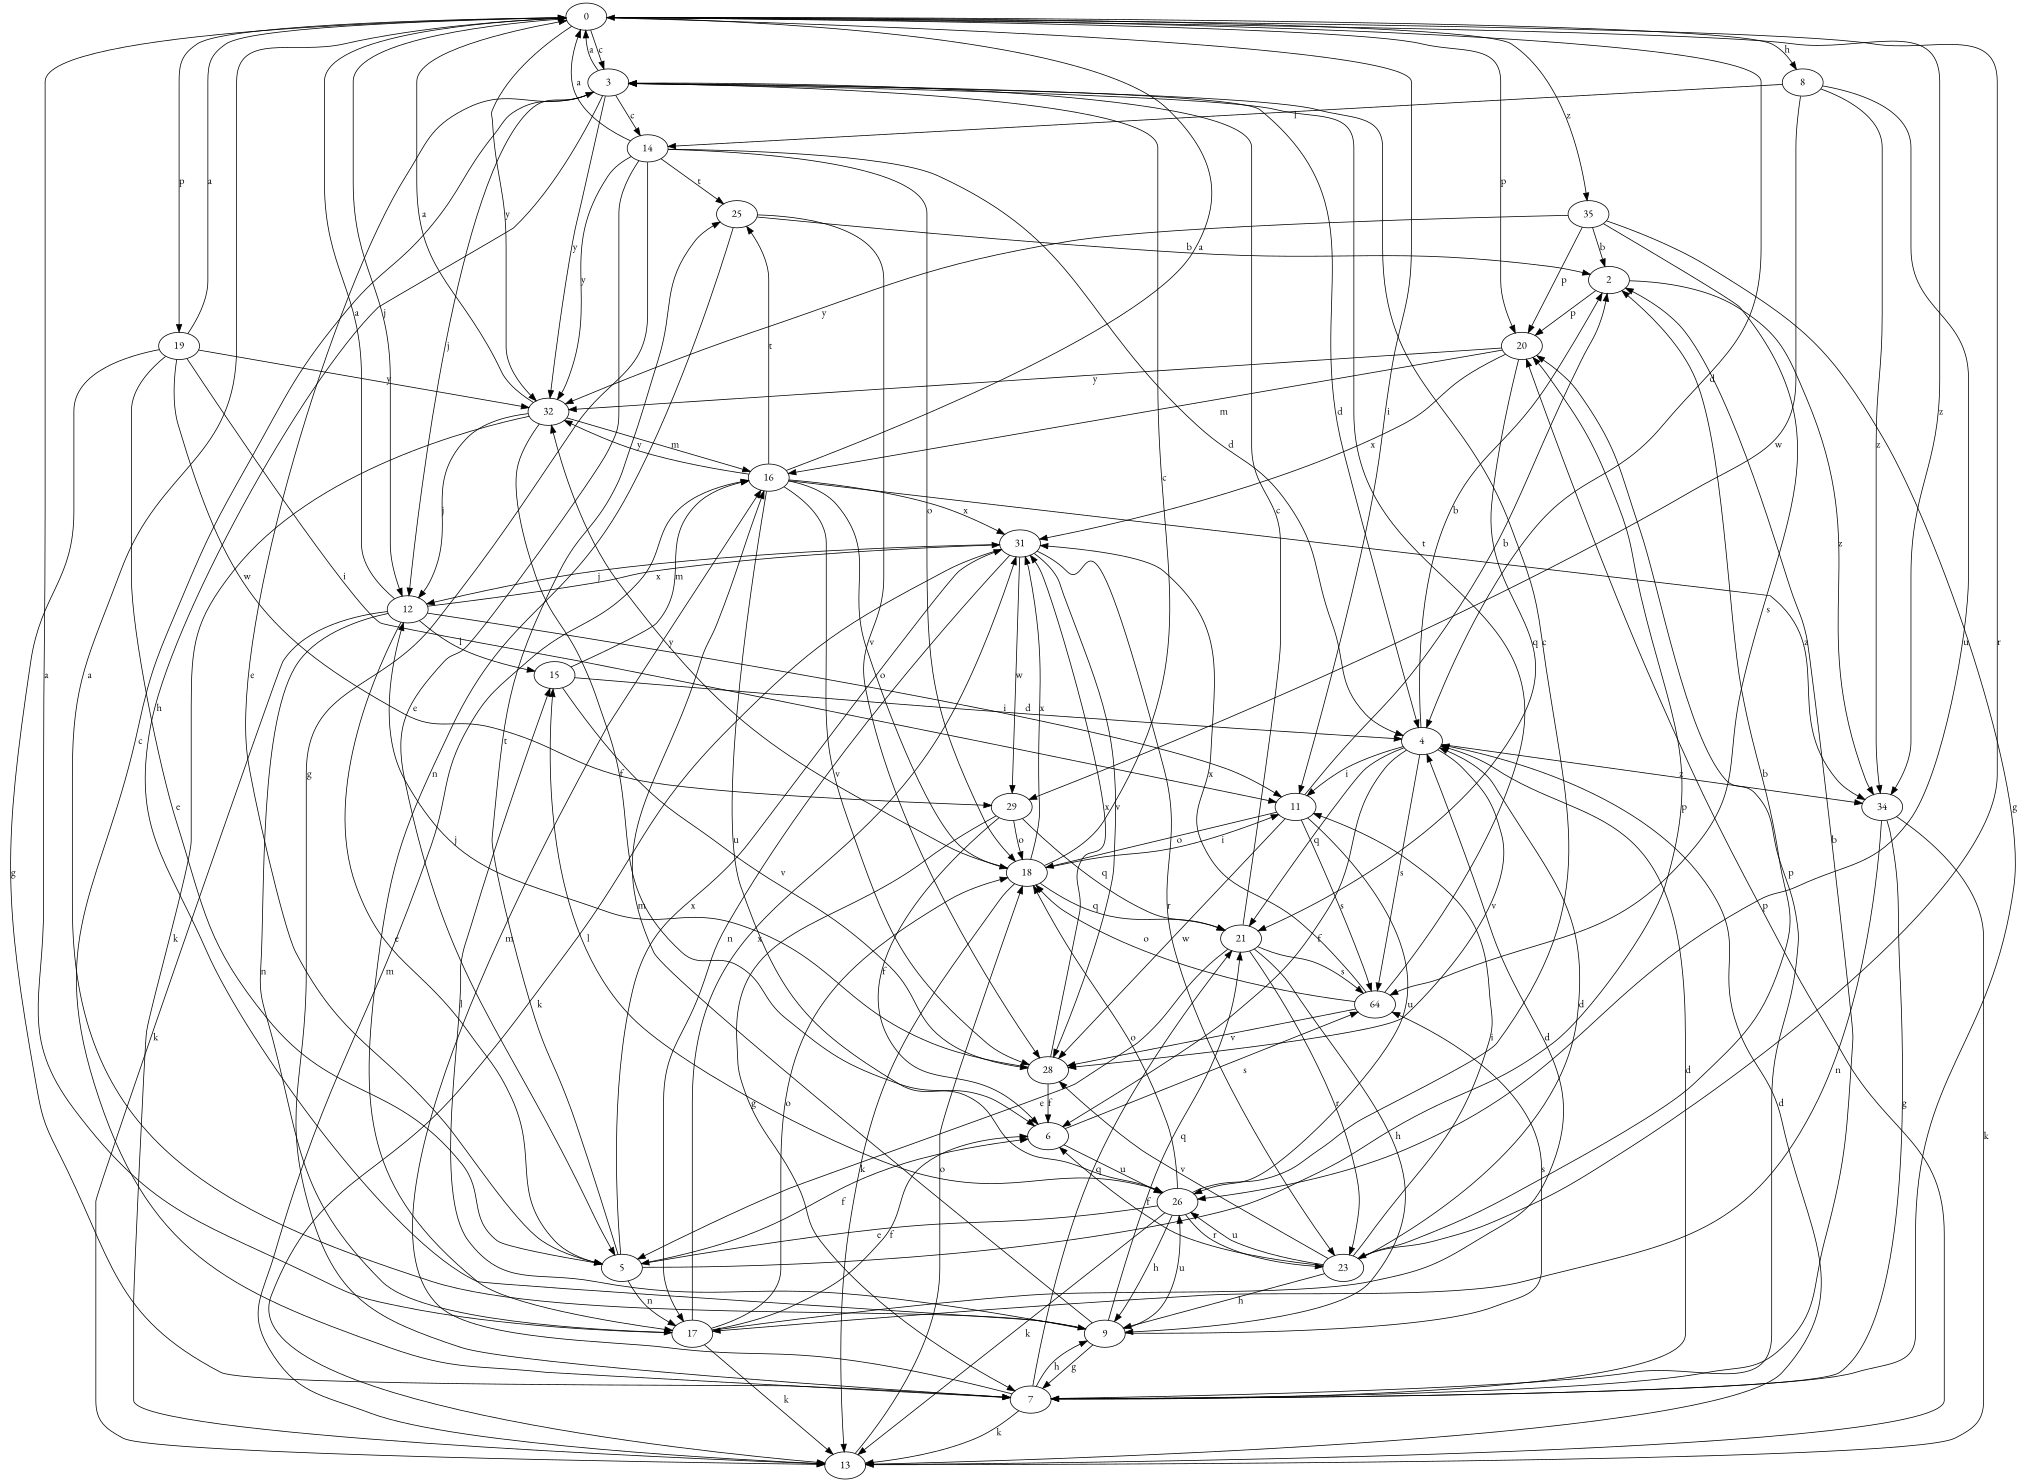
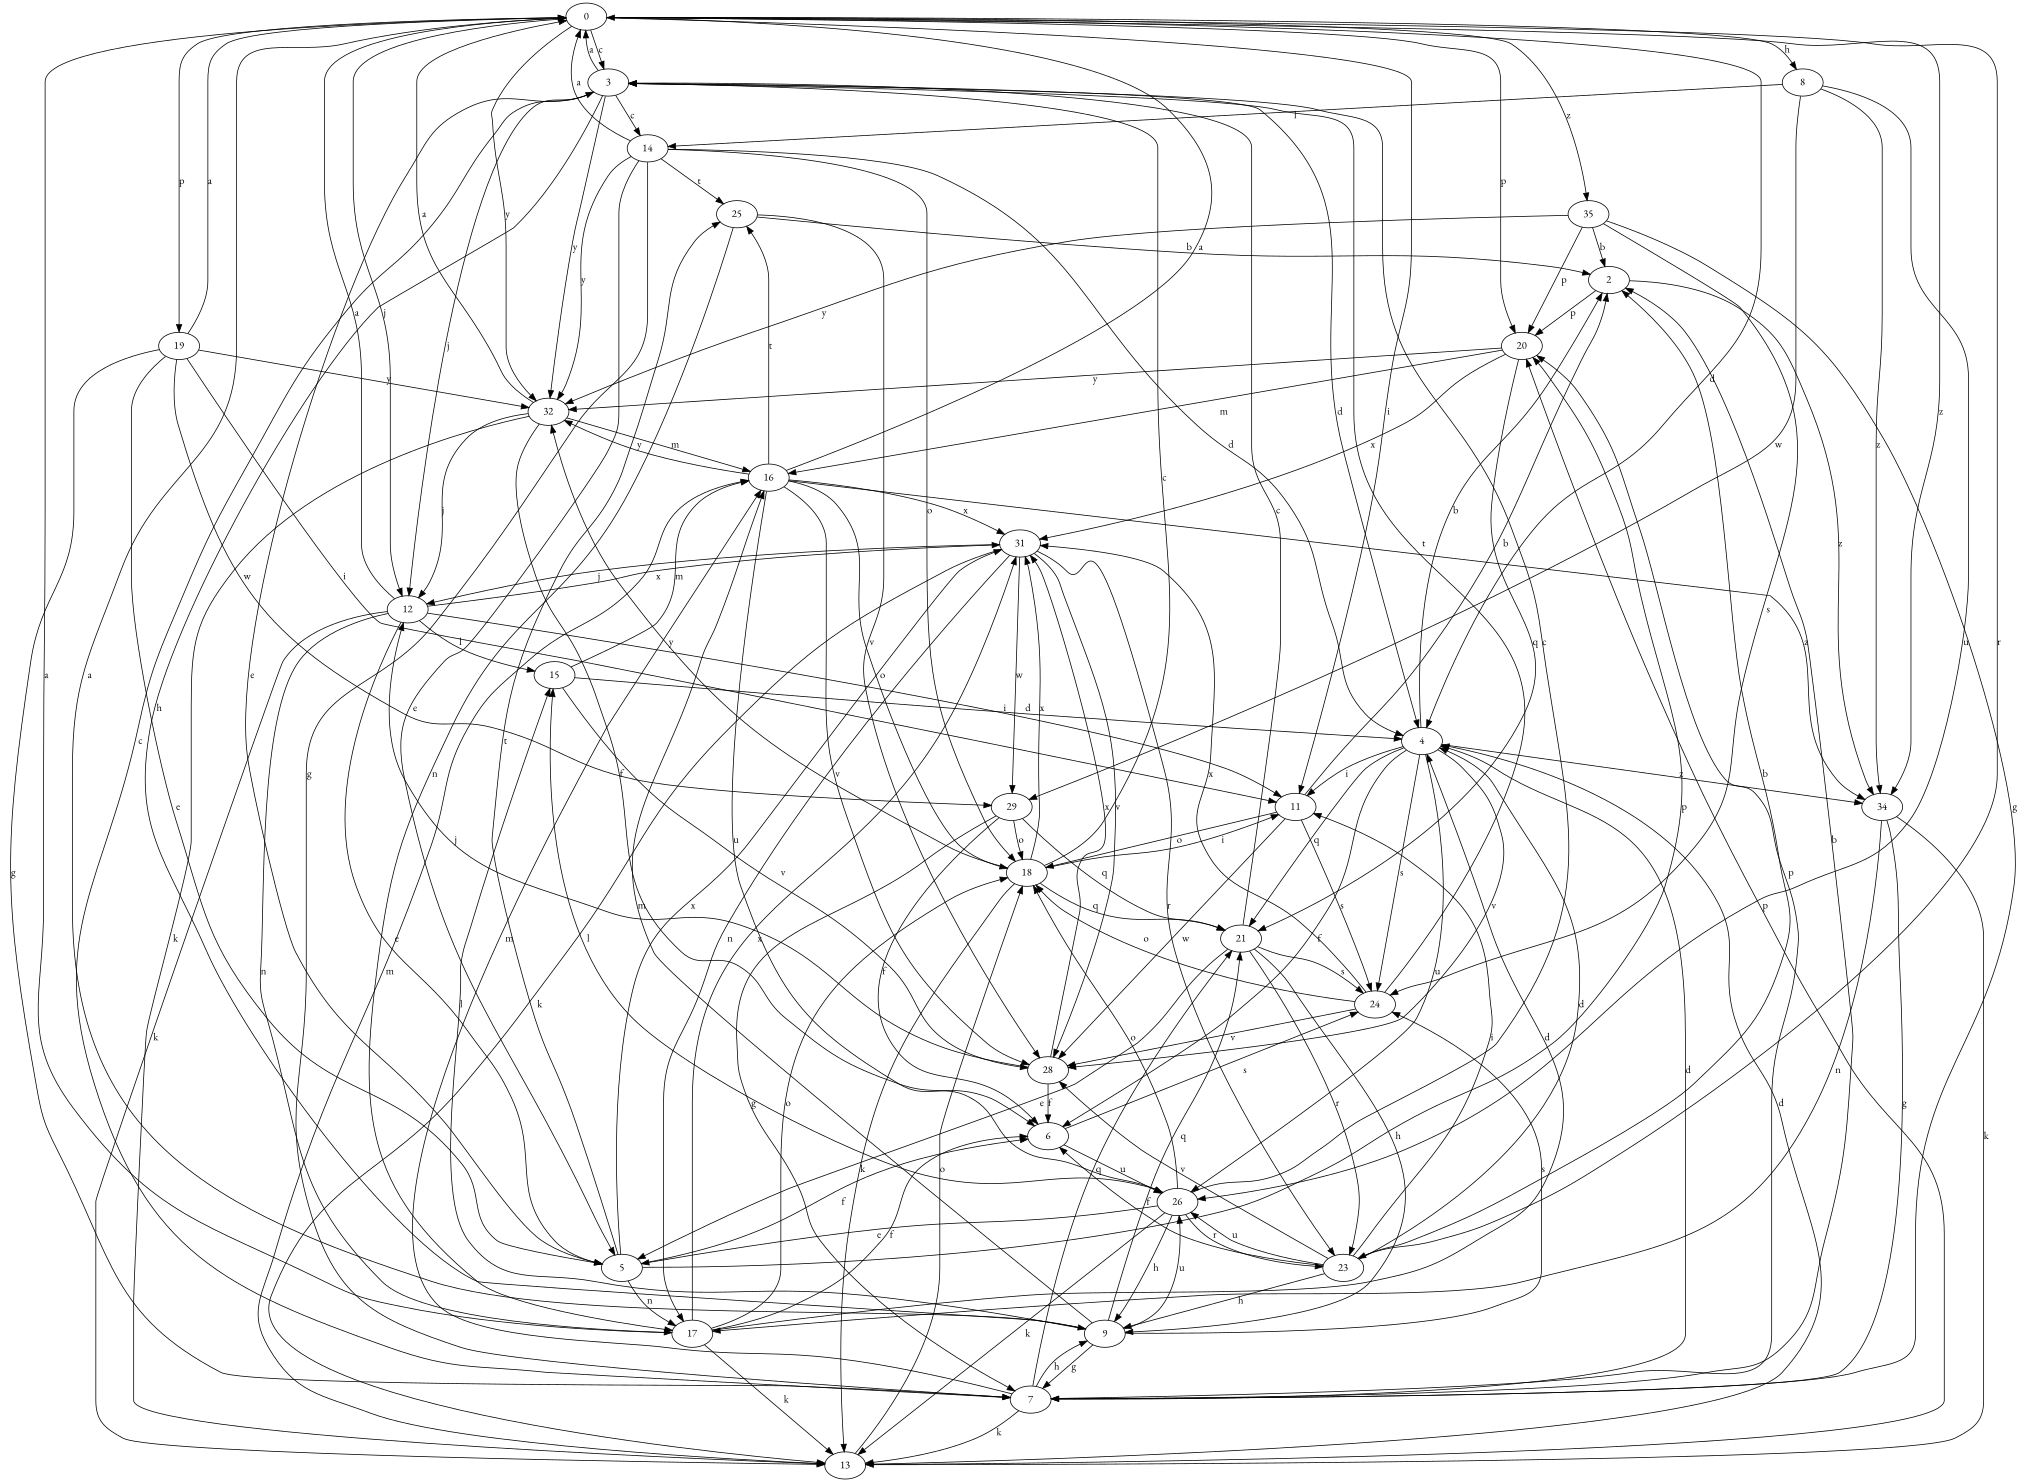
(1375, 1004) -> (1375, 1004)
(1393, 1037) -> (1420, 1009)
